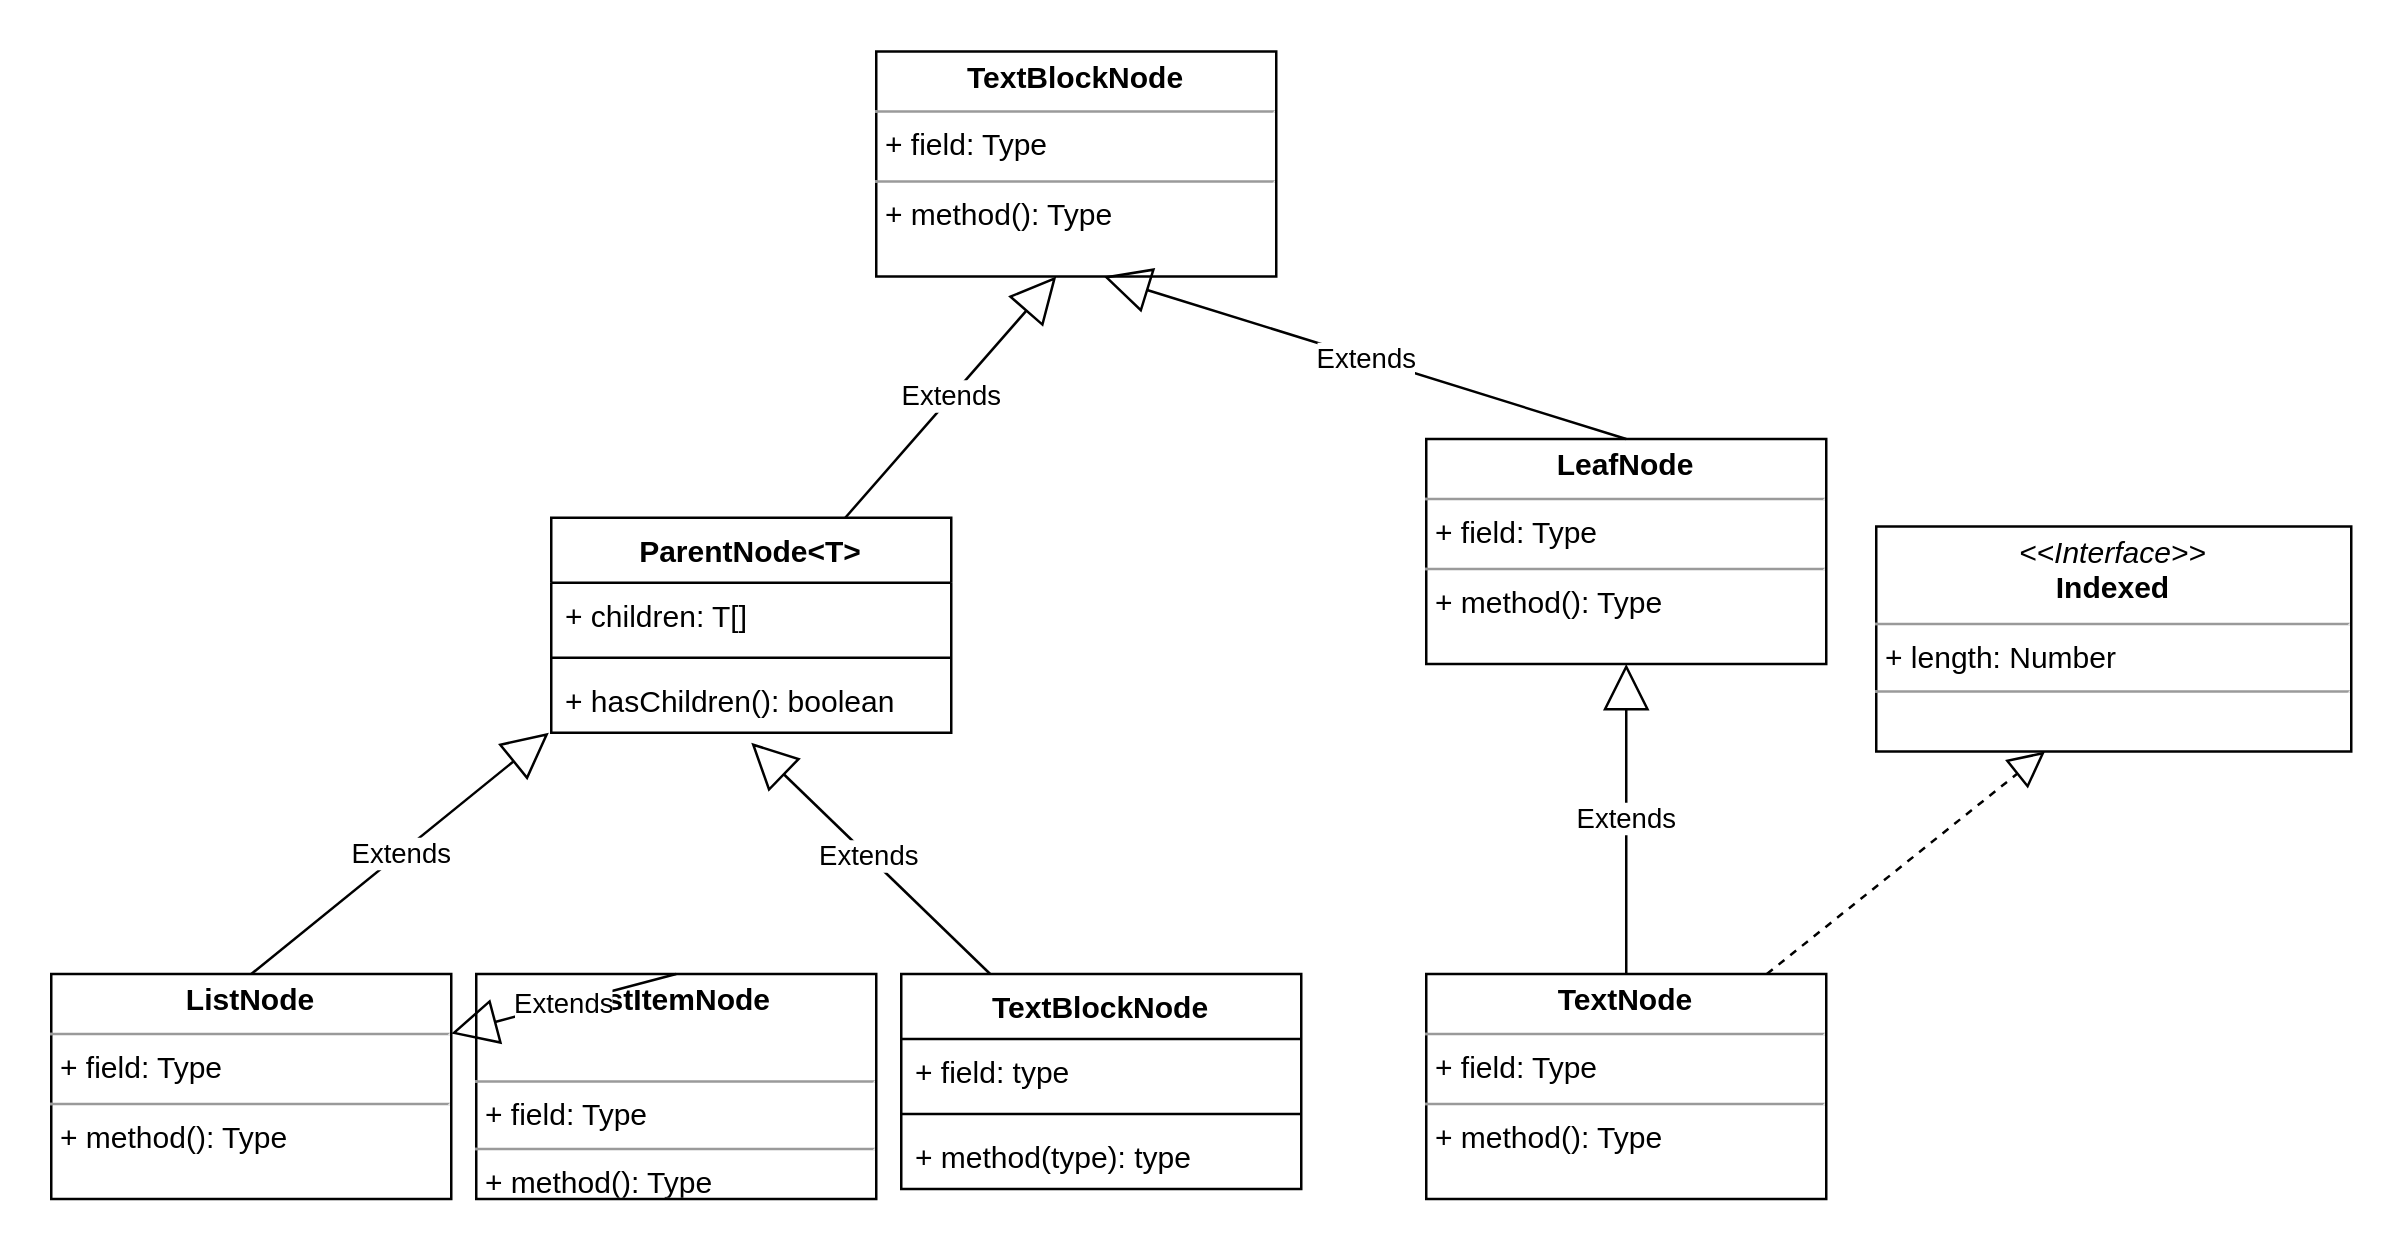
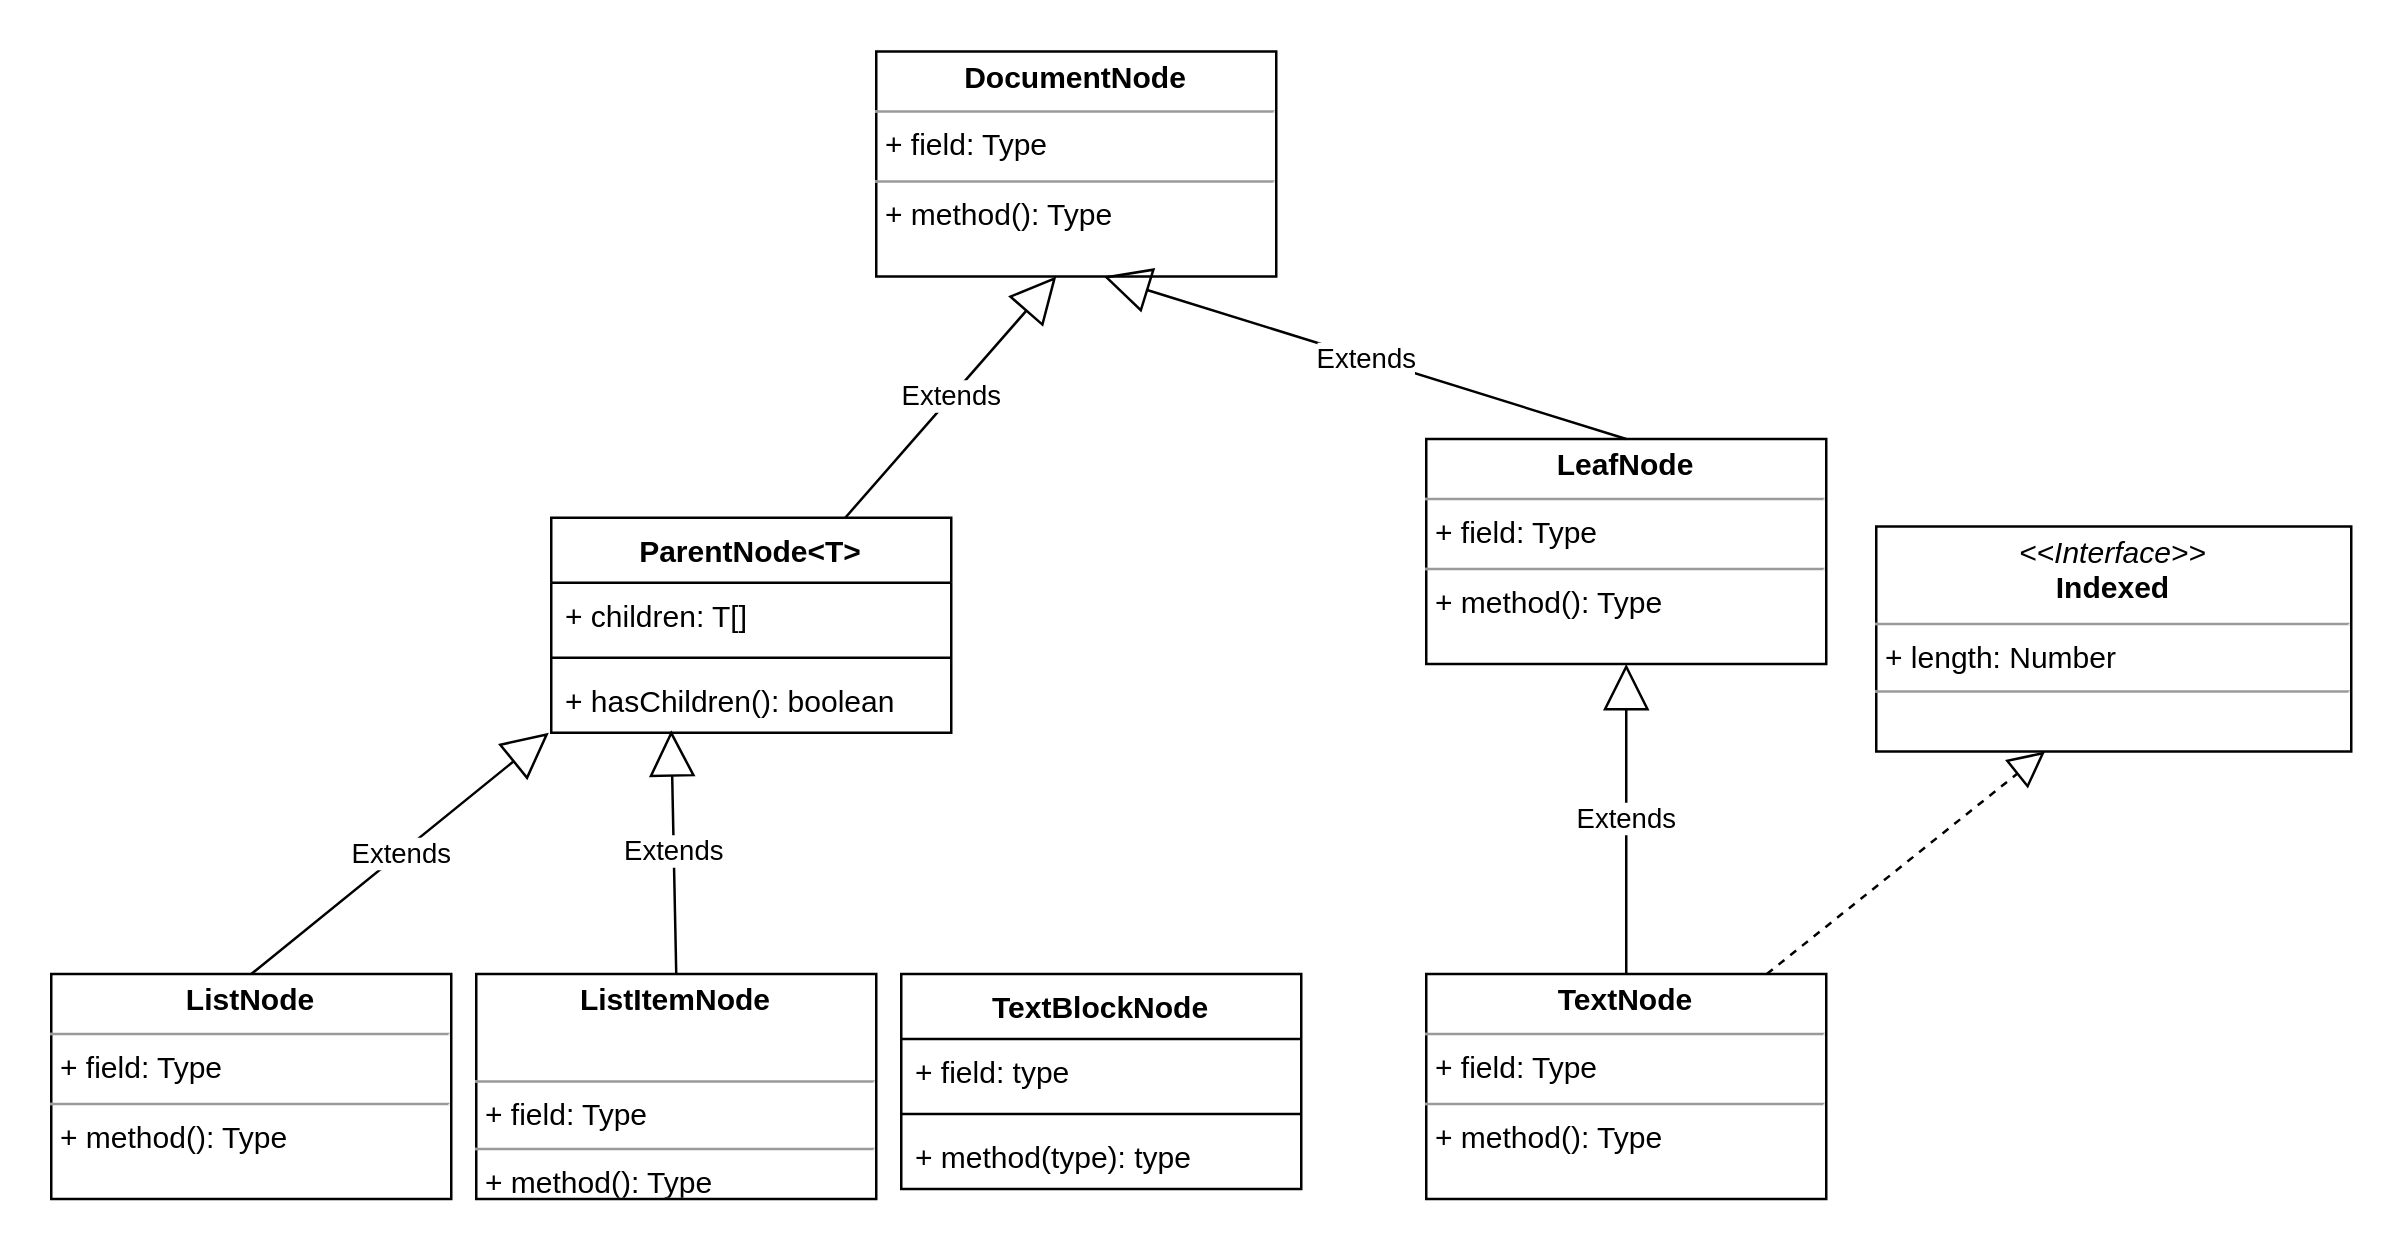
(999, 105) -> (999, 105)
(887, 874) -> none
(586, 998) -> (674, 875)
